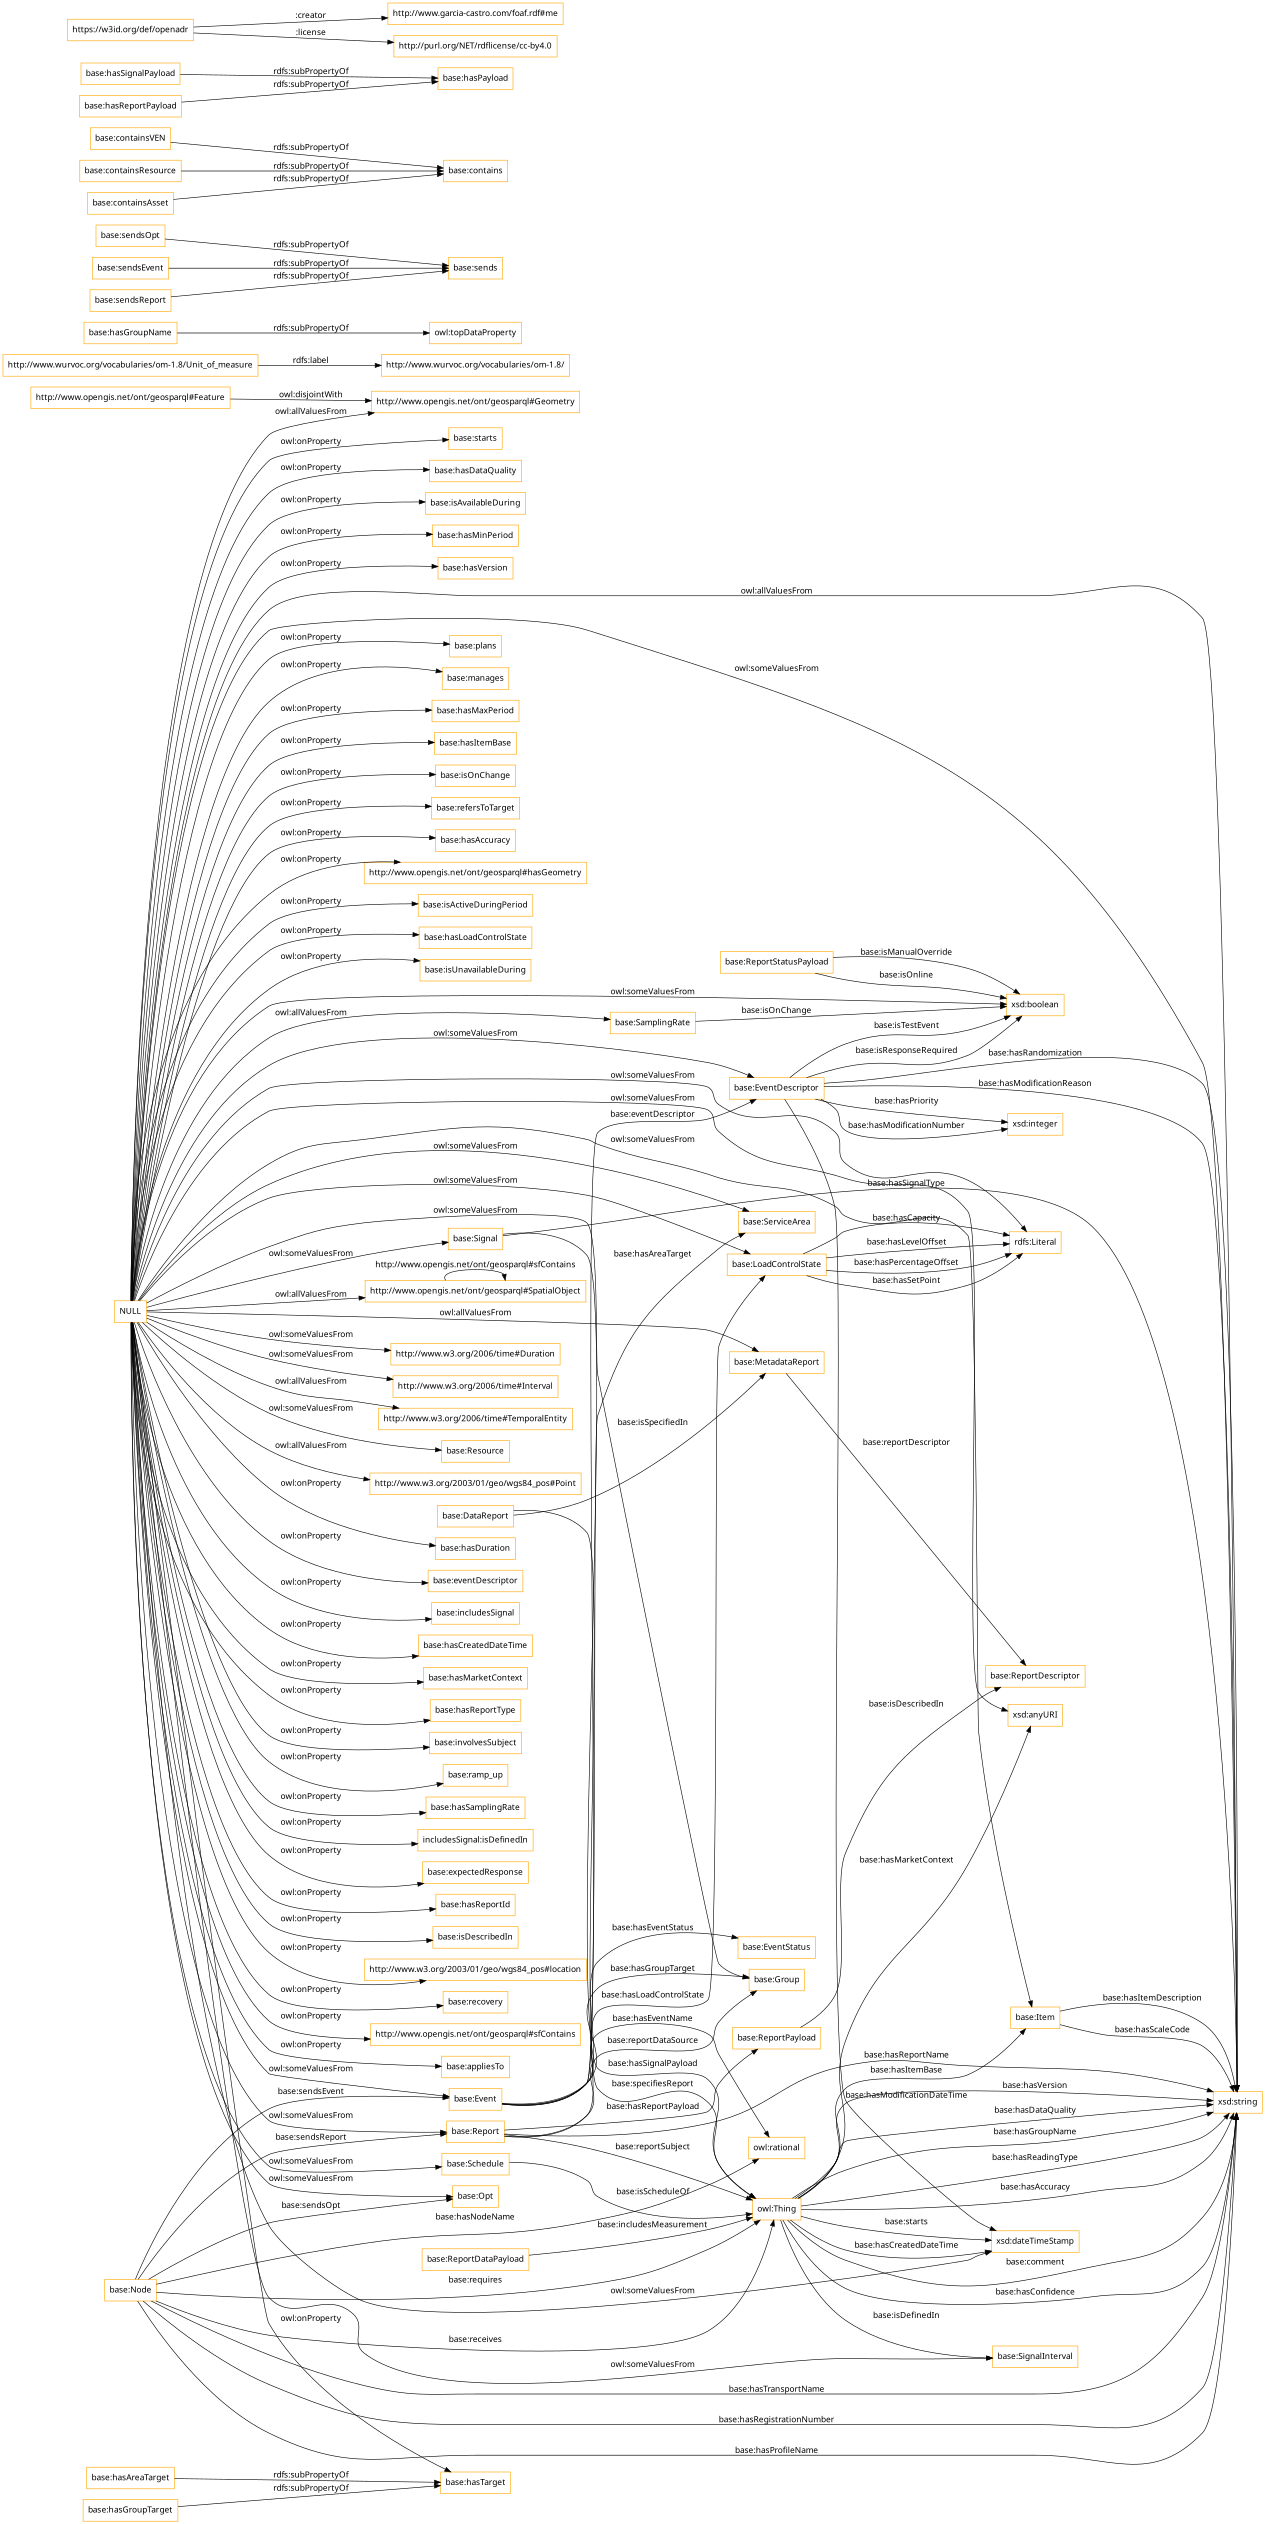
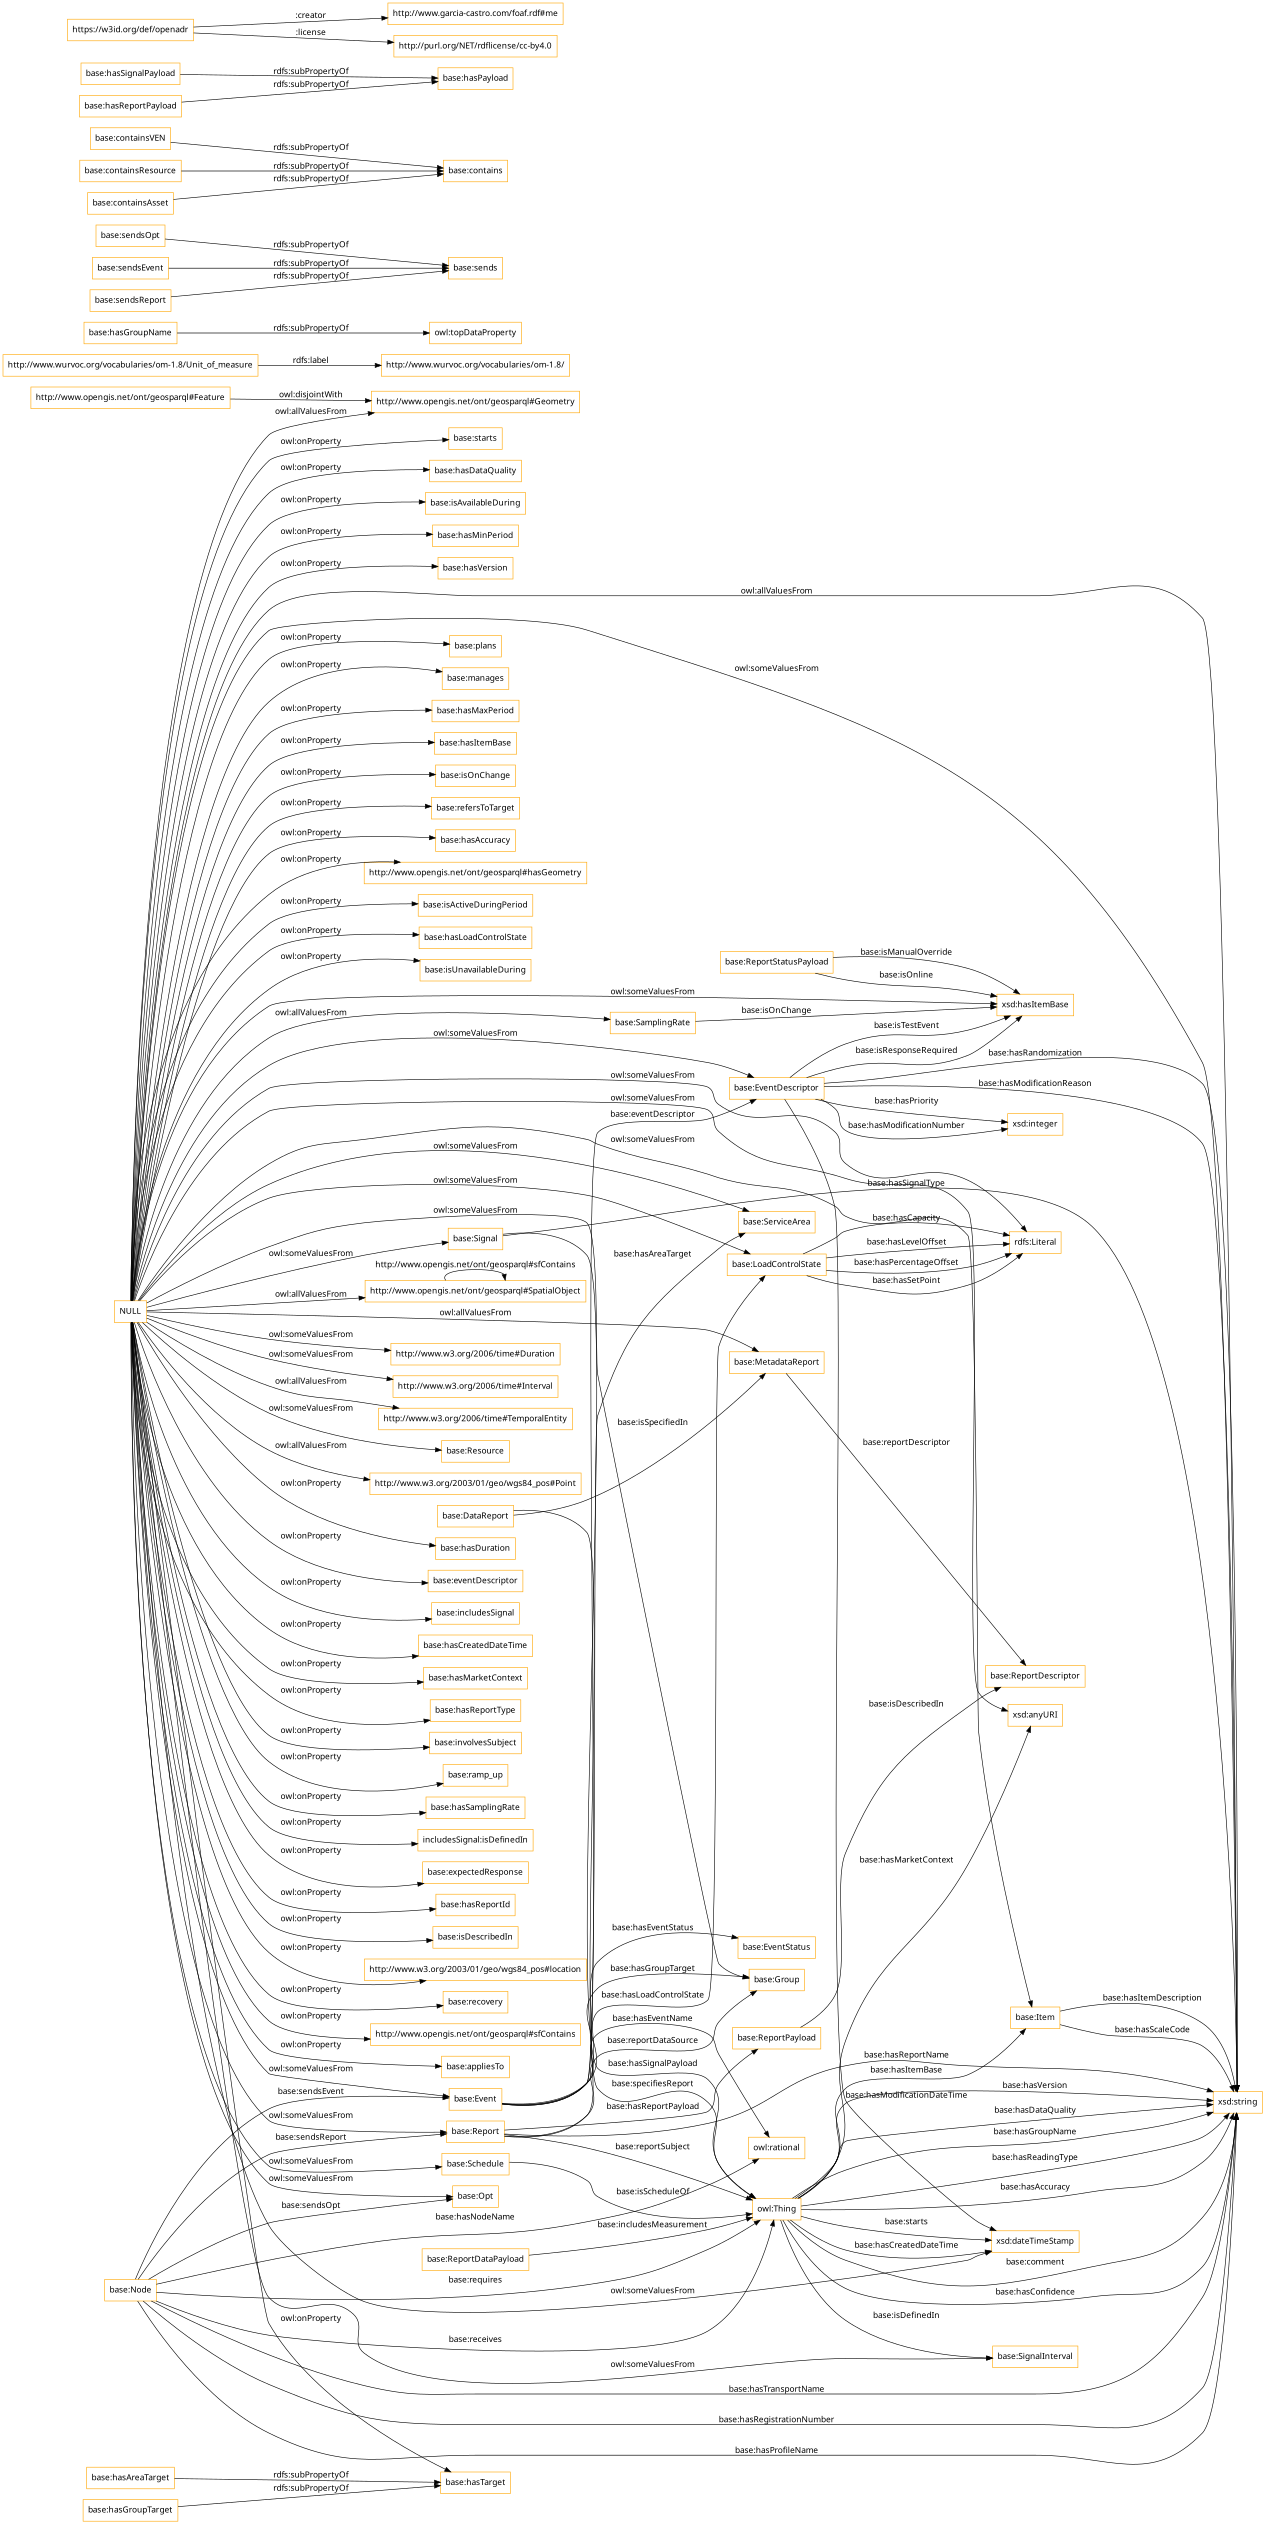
(1035, 1005) -> (1035, 1005)
